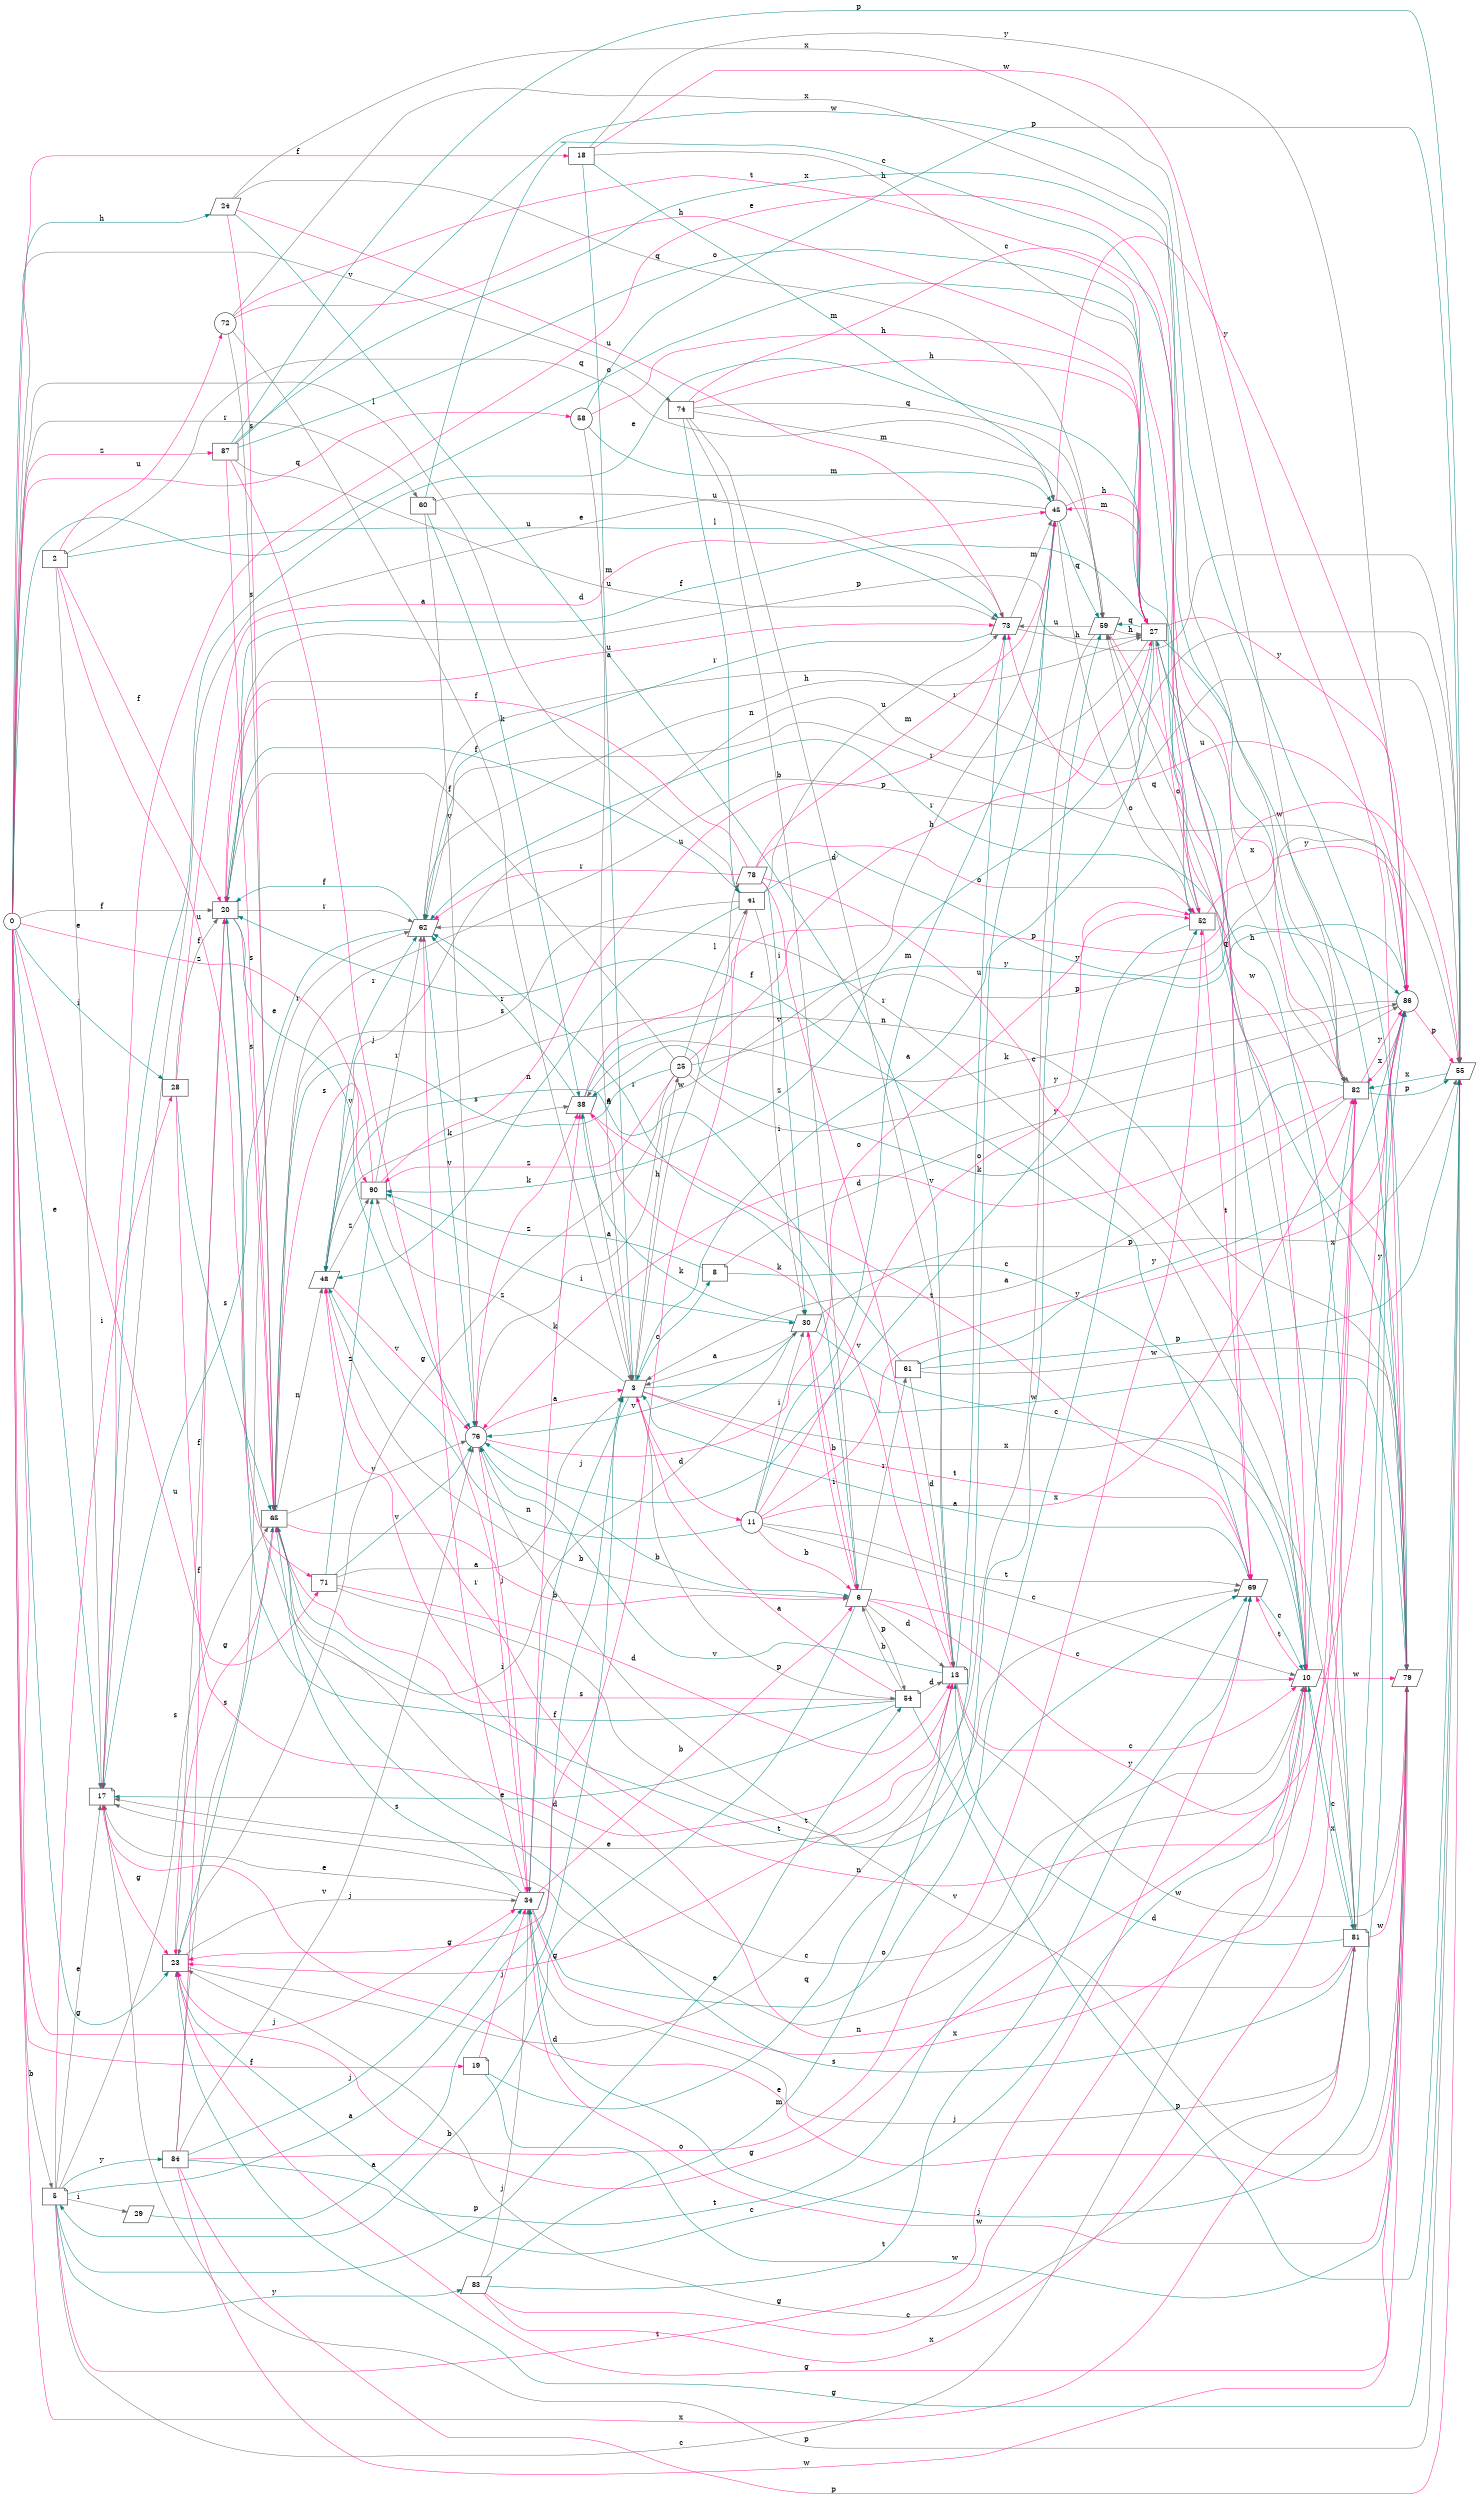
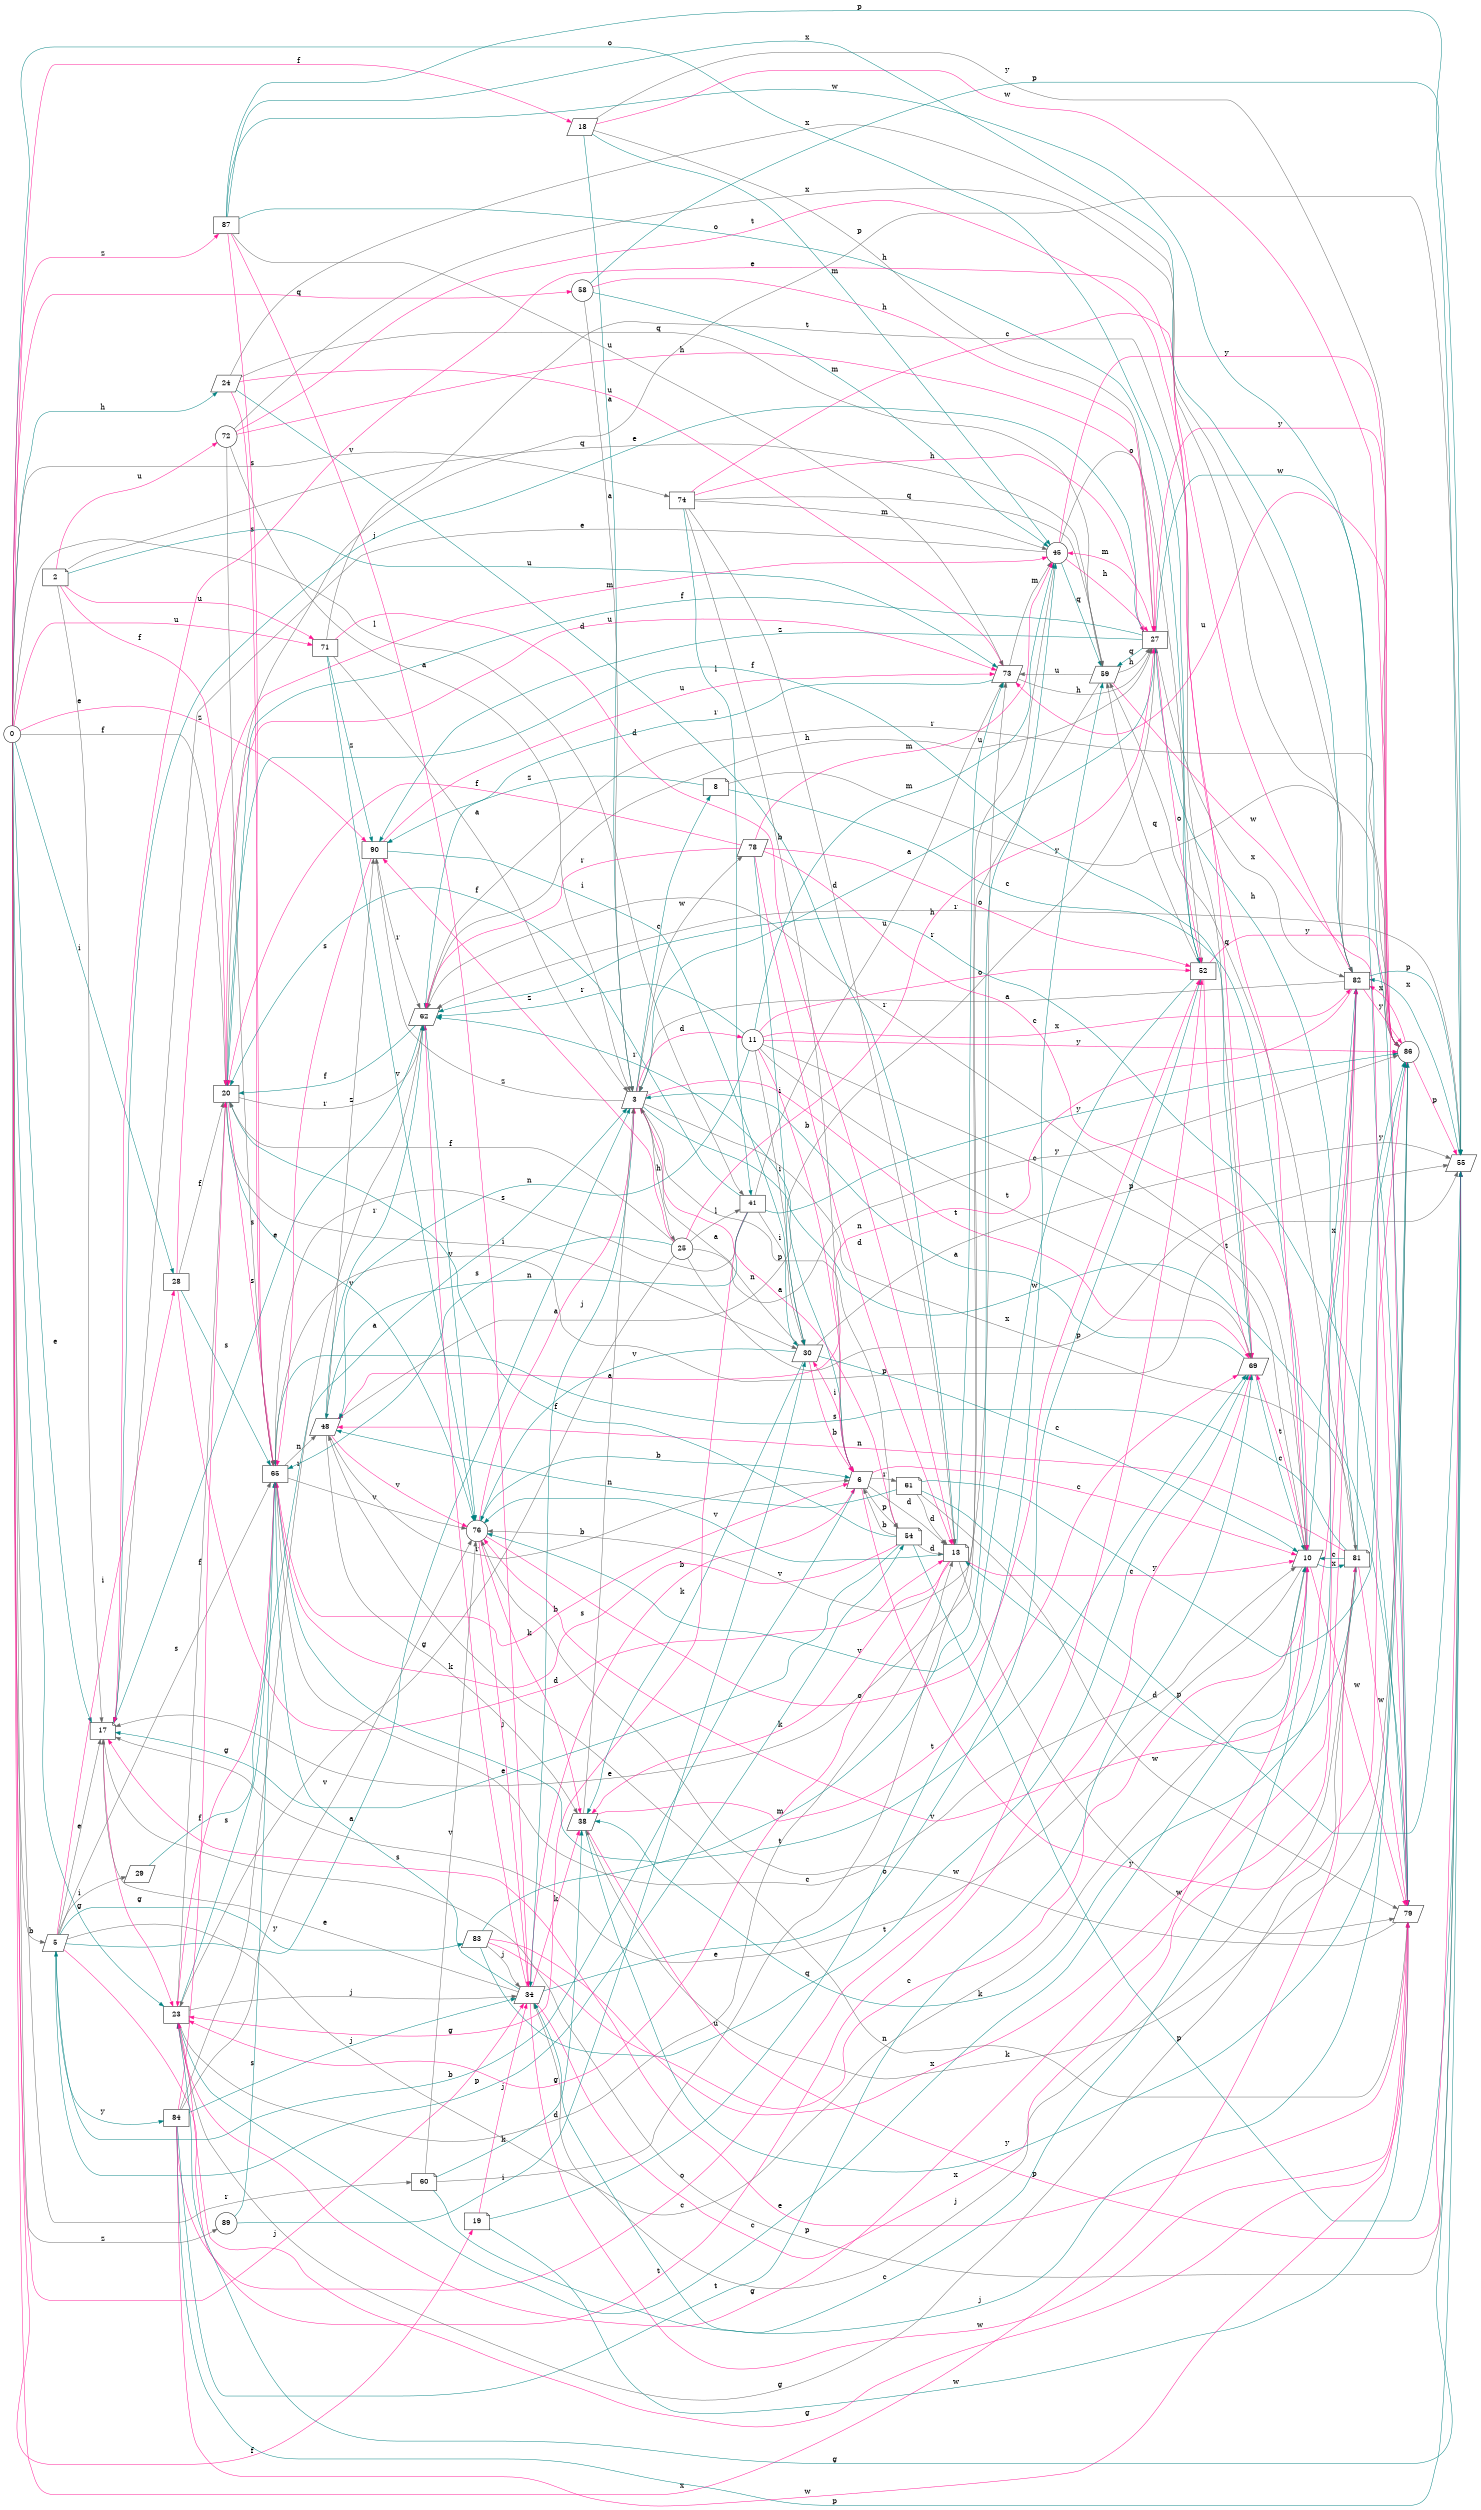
(581, 156) -> (582, 127)
(514, 1017) -> (607, 992)
(955, 1897) -> (956, 1872)
(55, 2197) -> (55, 1943)
none -> (226, 2223)
(1431, 2472) -> (1329, 2505)
